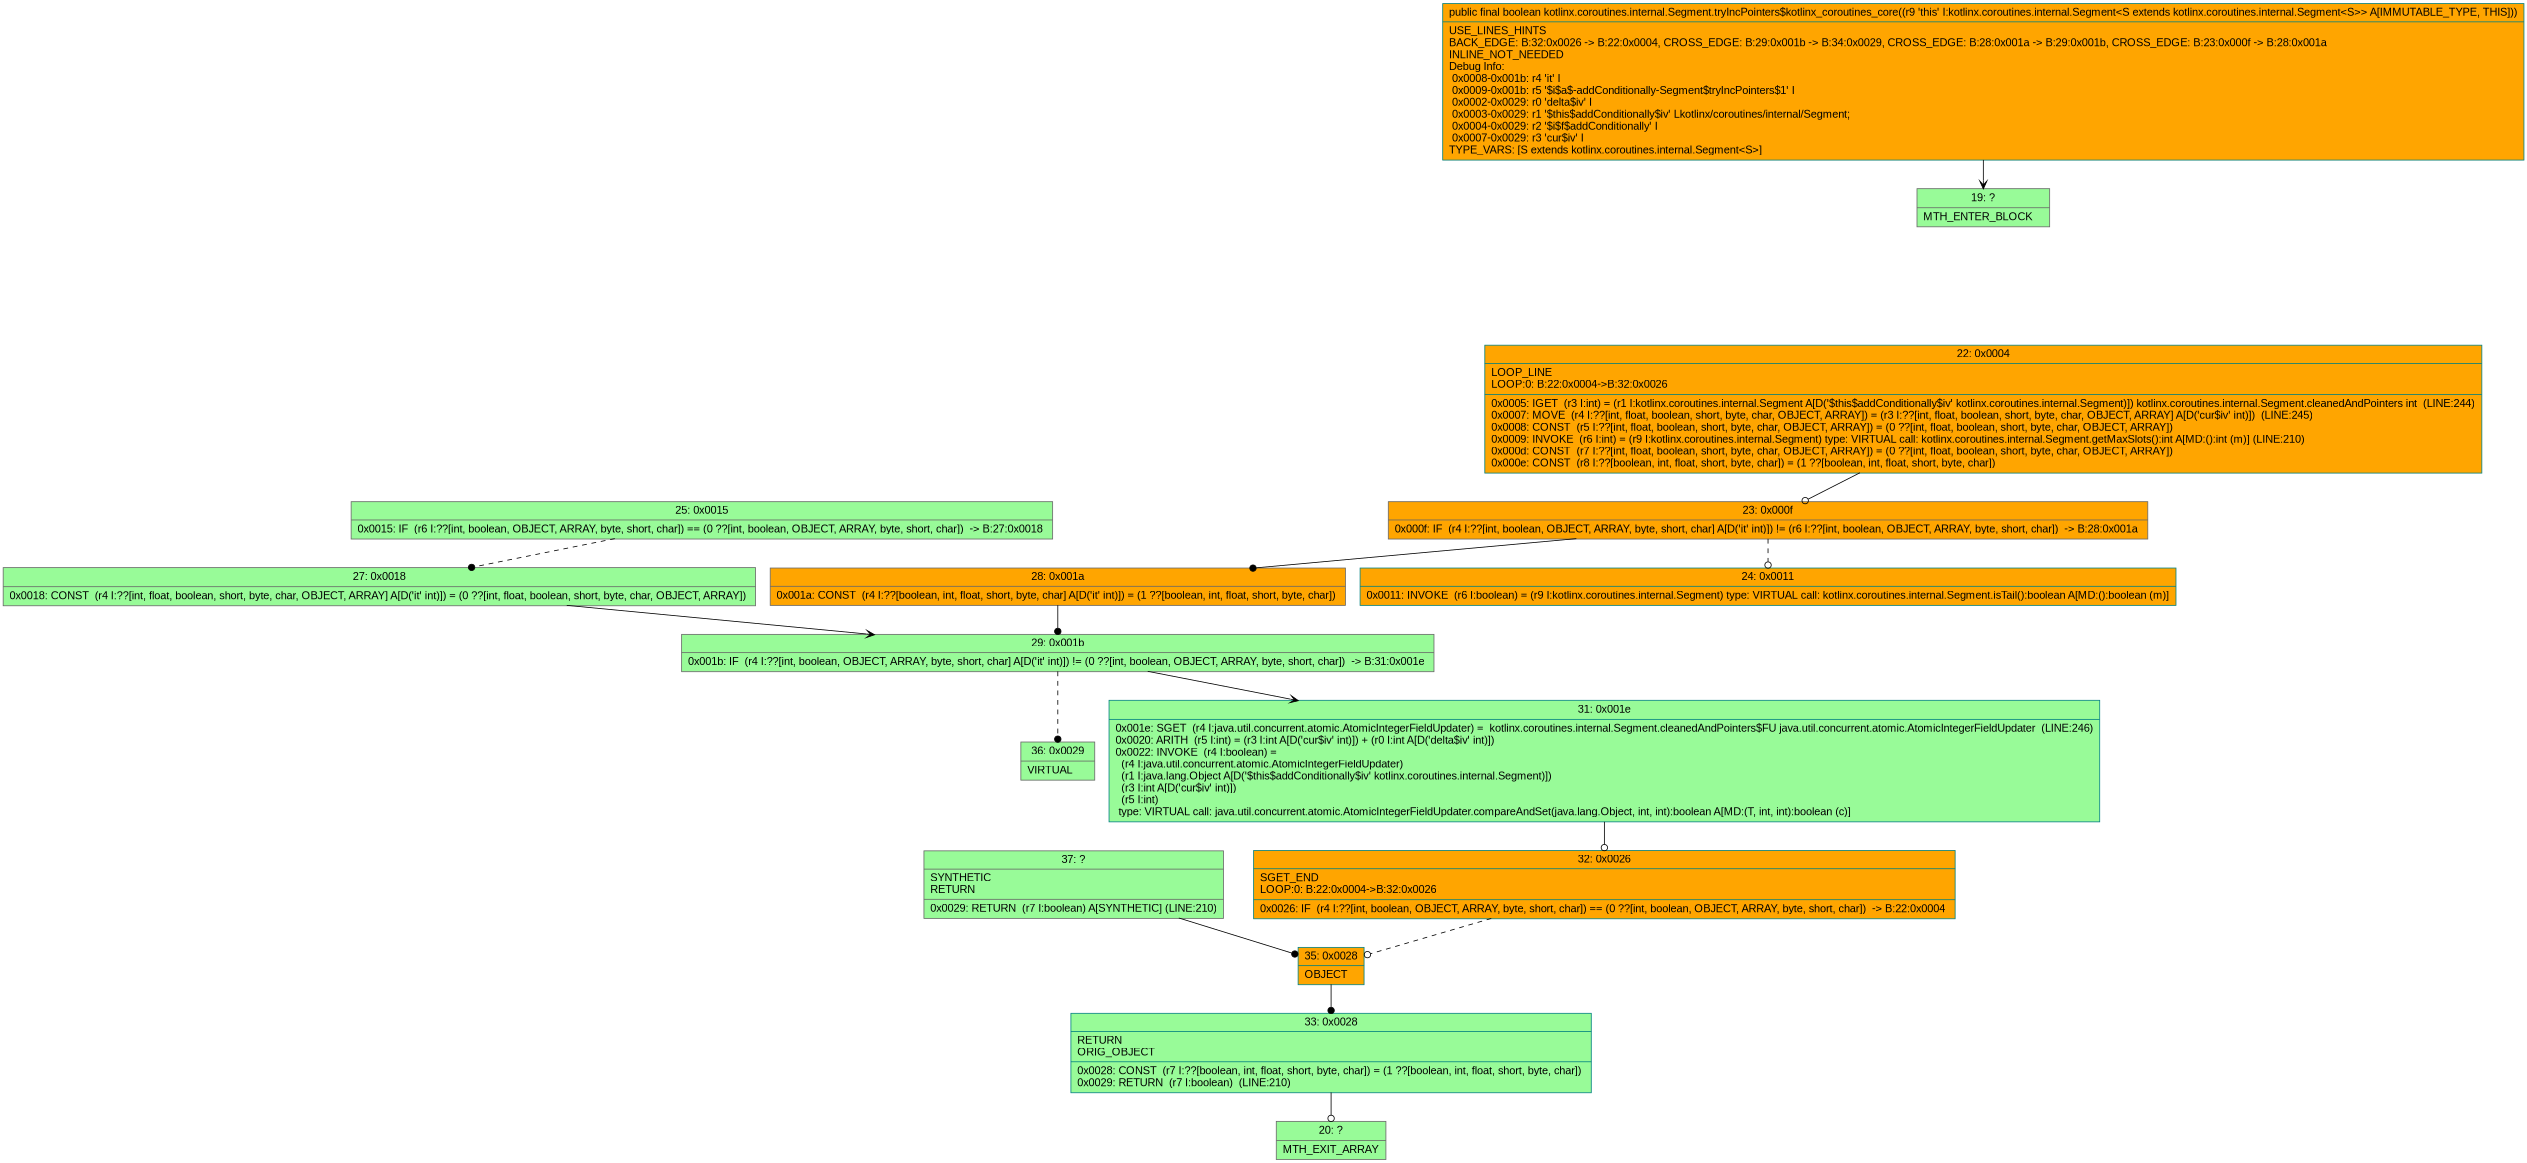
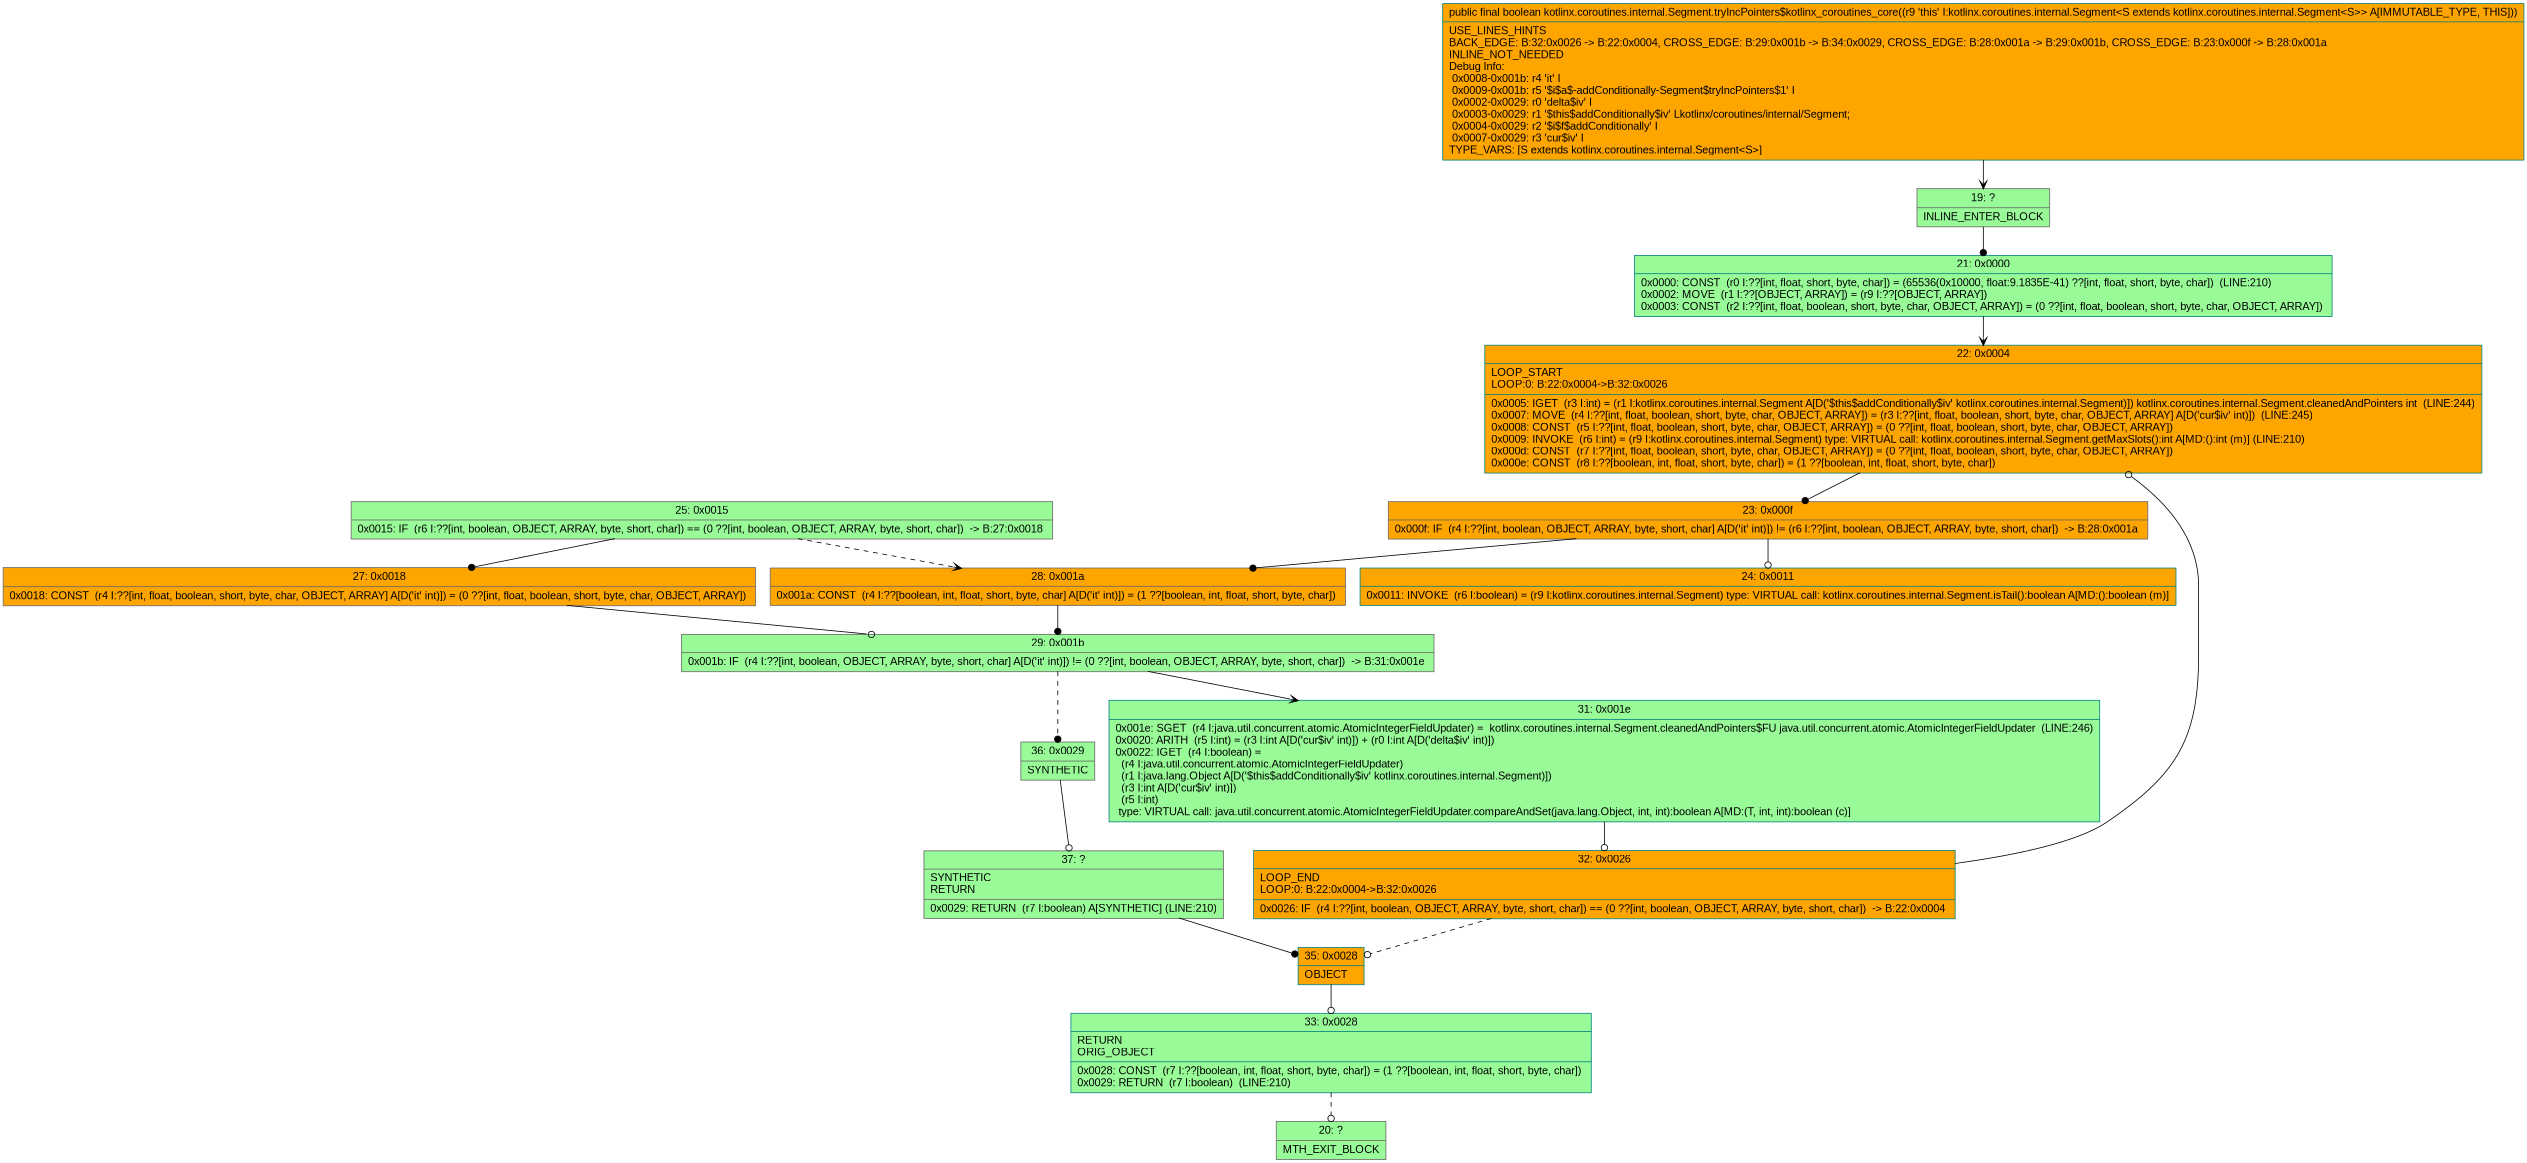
(1978, 217) -> (1983, 217)
none -> (1983, 286)
(1522, 373) -> (1527, 373)
(1834, 486) -> (1834, 486)
(1768, 550) -> (1768, 550)
(545, 553) -> (545, 553)
none -> (876, 553)
(379, 587) -> (379, 587)
(717, 620) -> (717, 620)
none -> (2188, 733)
(1198, 752) -> (1190, 752)
(1050, 770) -> (1058, 770)
none -> (1064, 812)
(1289, 878) -> (1290, 878)
(1331, 996) -> (1331, 996)
(1331, 1104) -> (1331, 1104)
(1331, 1150) -> (1331, 1150)
